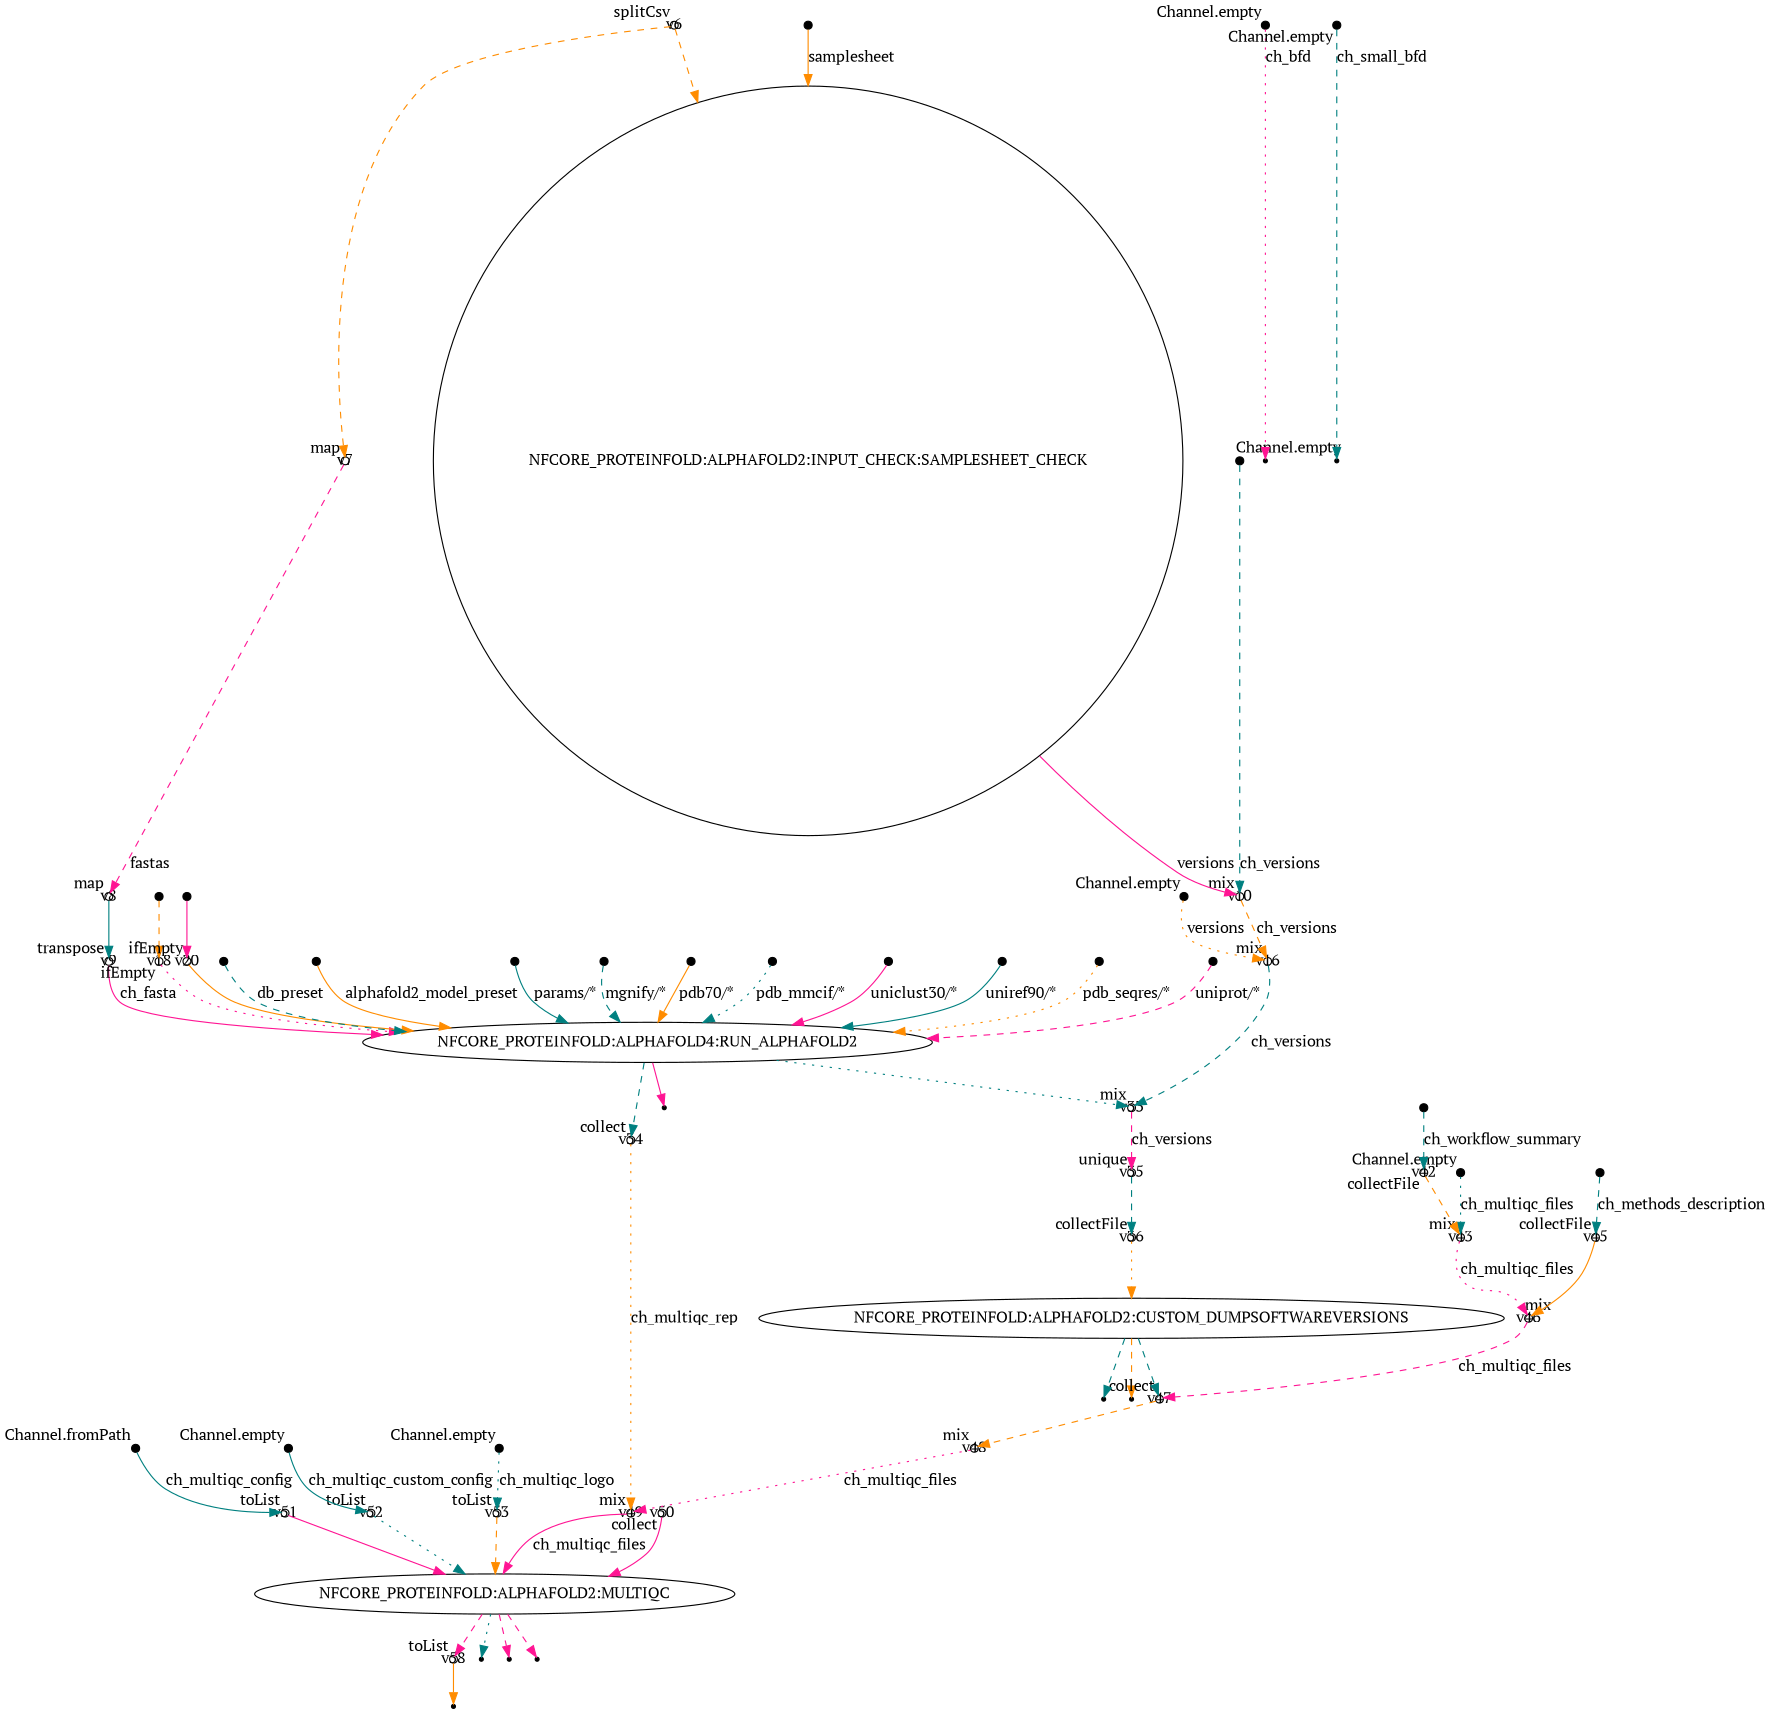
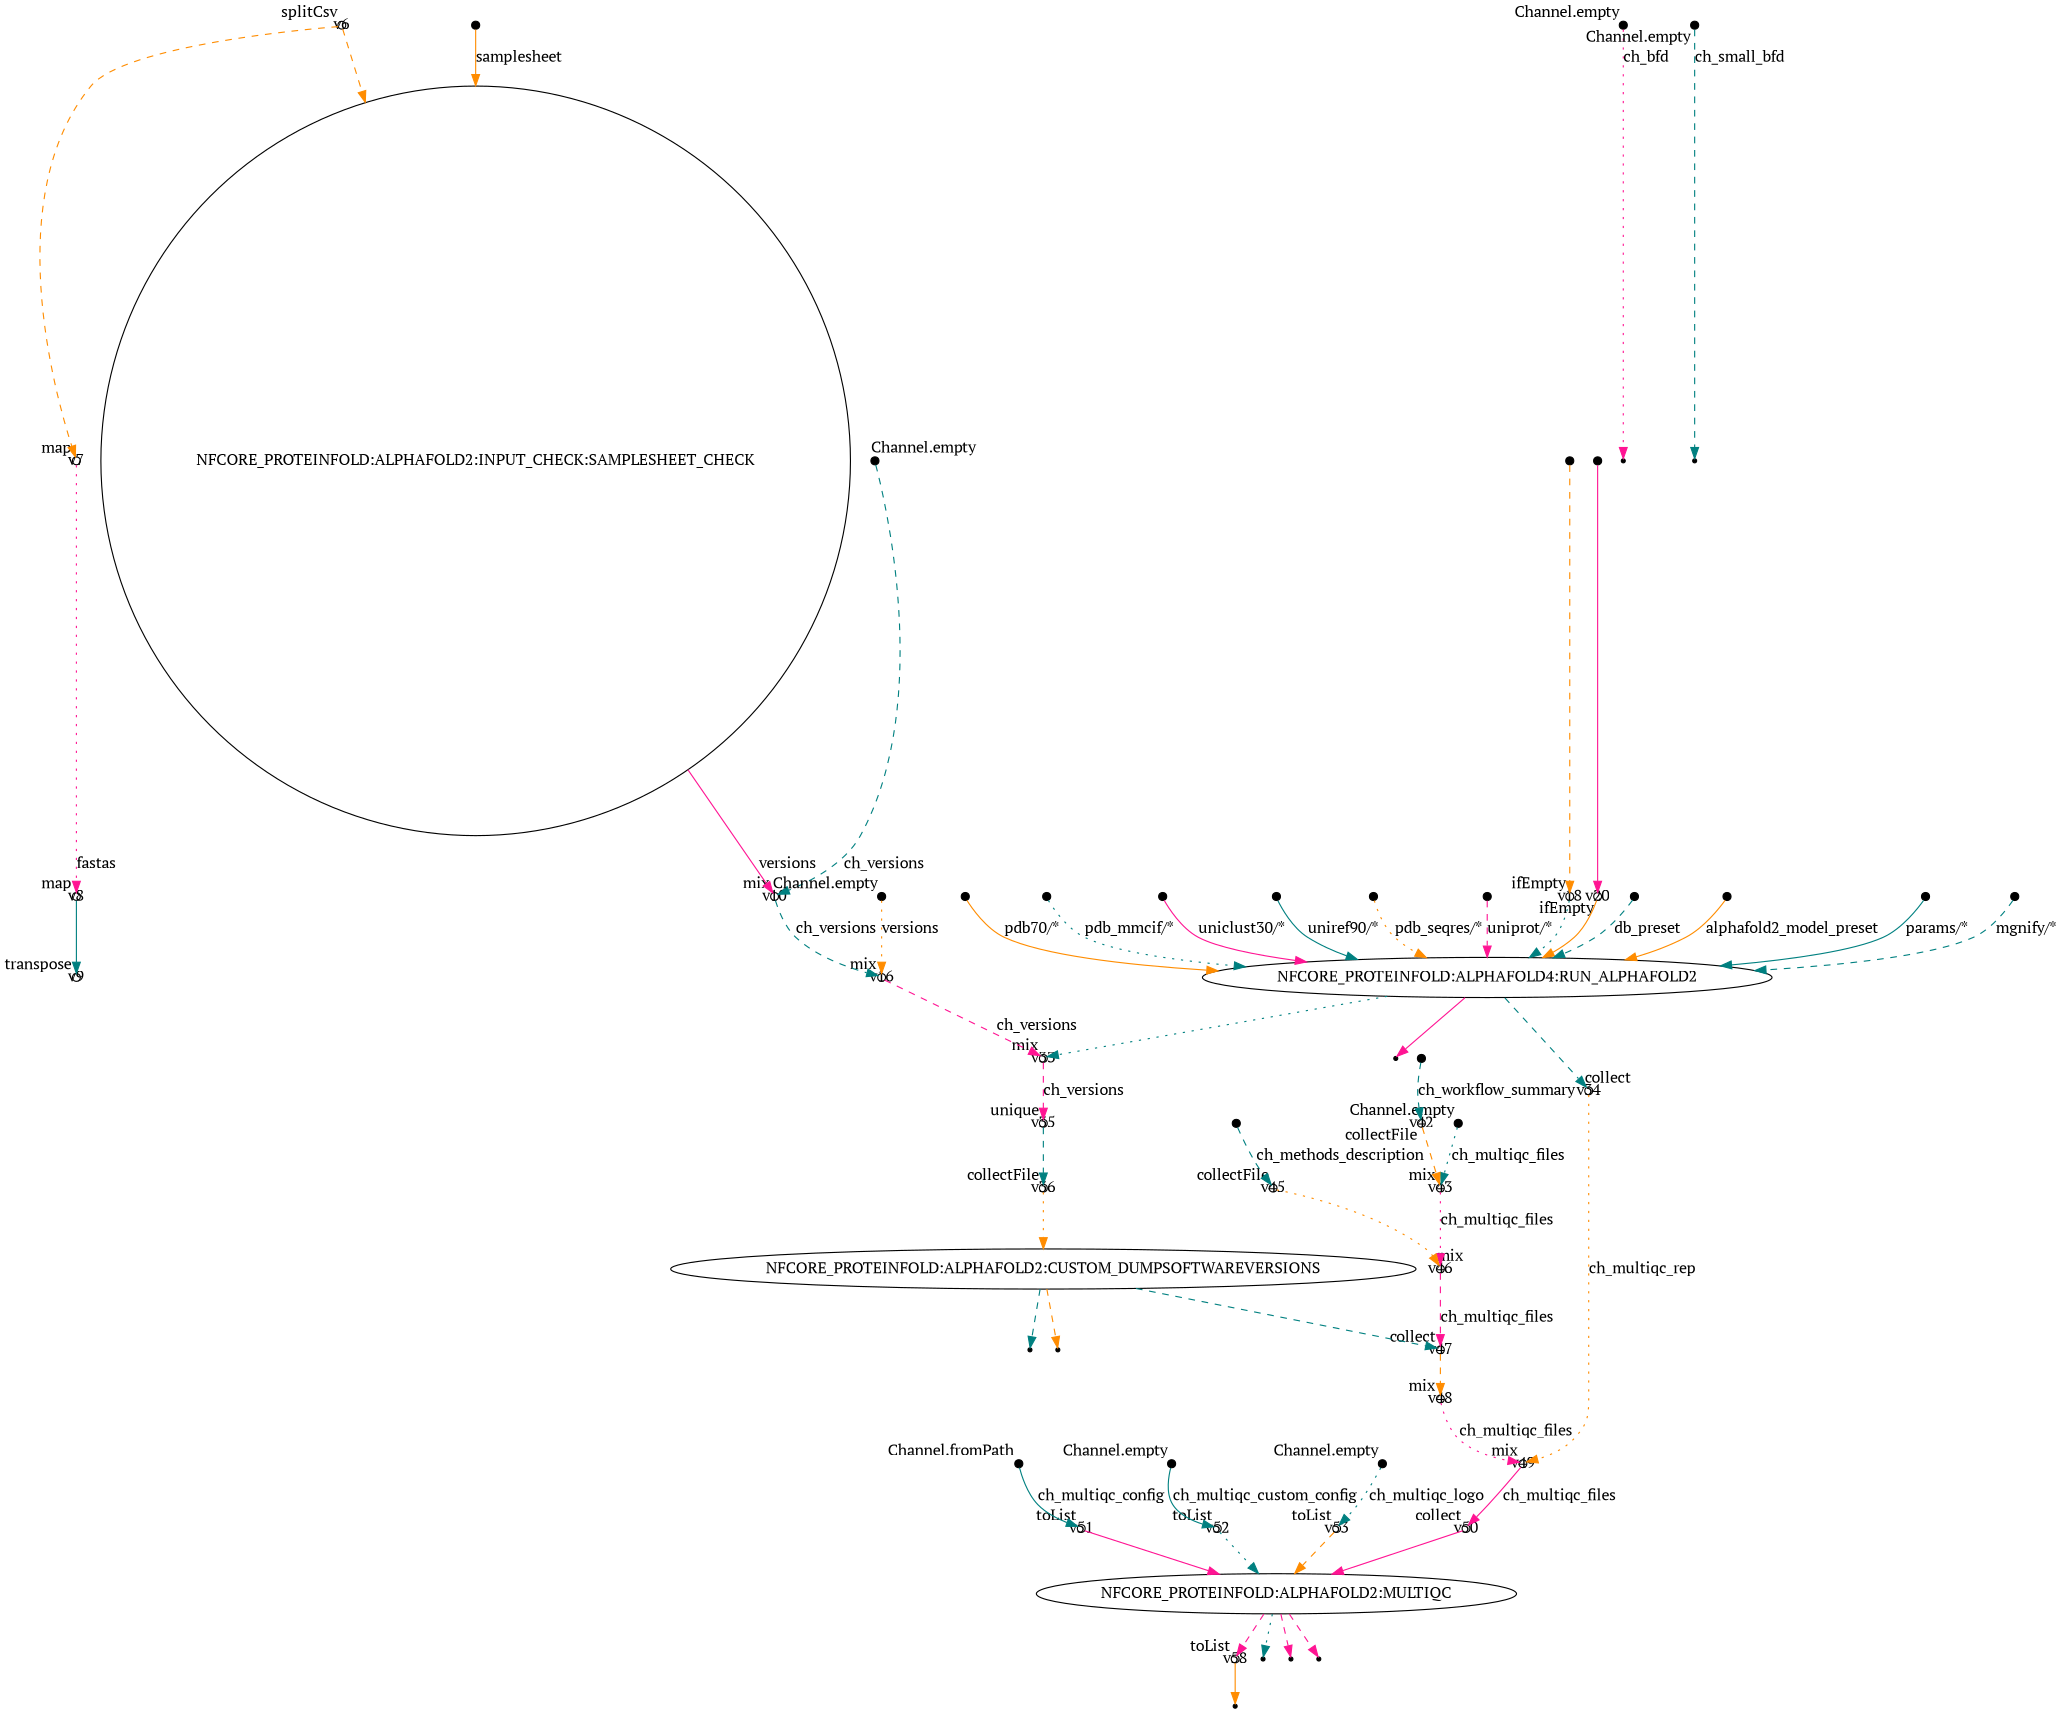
(230, 674) -> (76, 673)
(1251, 924) -> (811, 949)
(249, 1014) -> (1560, 929)
(225, 1024) -> none
(1227, 1049) -> (957, 1015)
(1576, 1281) -> (1359, 1213)
(561, 1524) -> (1499, 1492)
